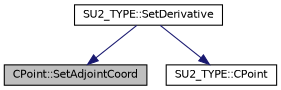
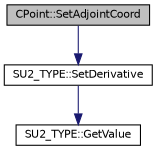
(116, 42) -> (78, 40)
(221, 75) -> (78, 135)
